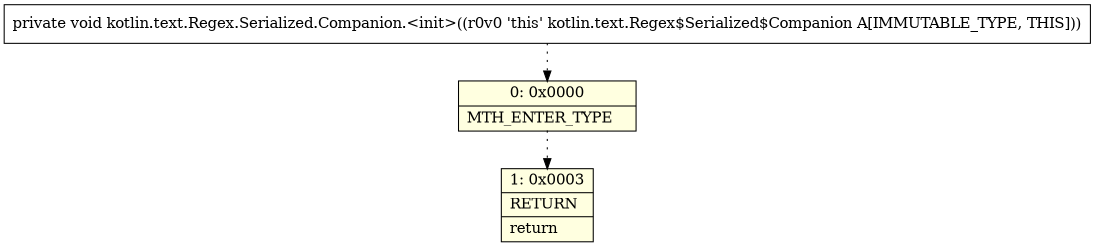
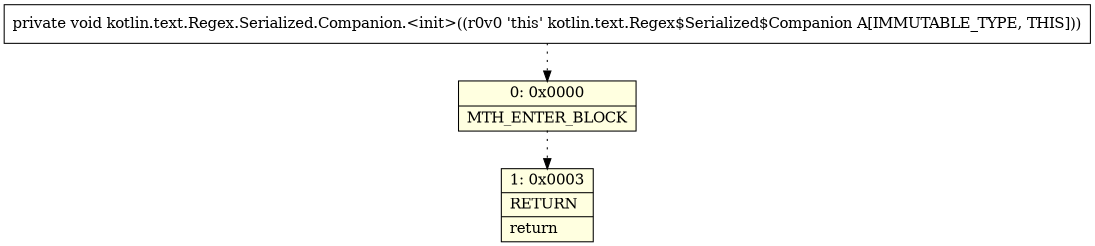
(540, 118) -> (547, 118)
